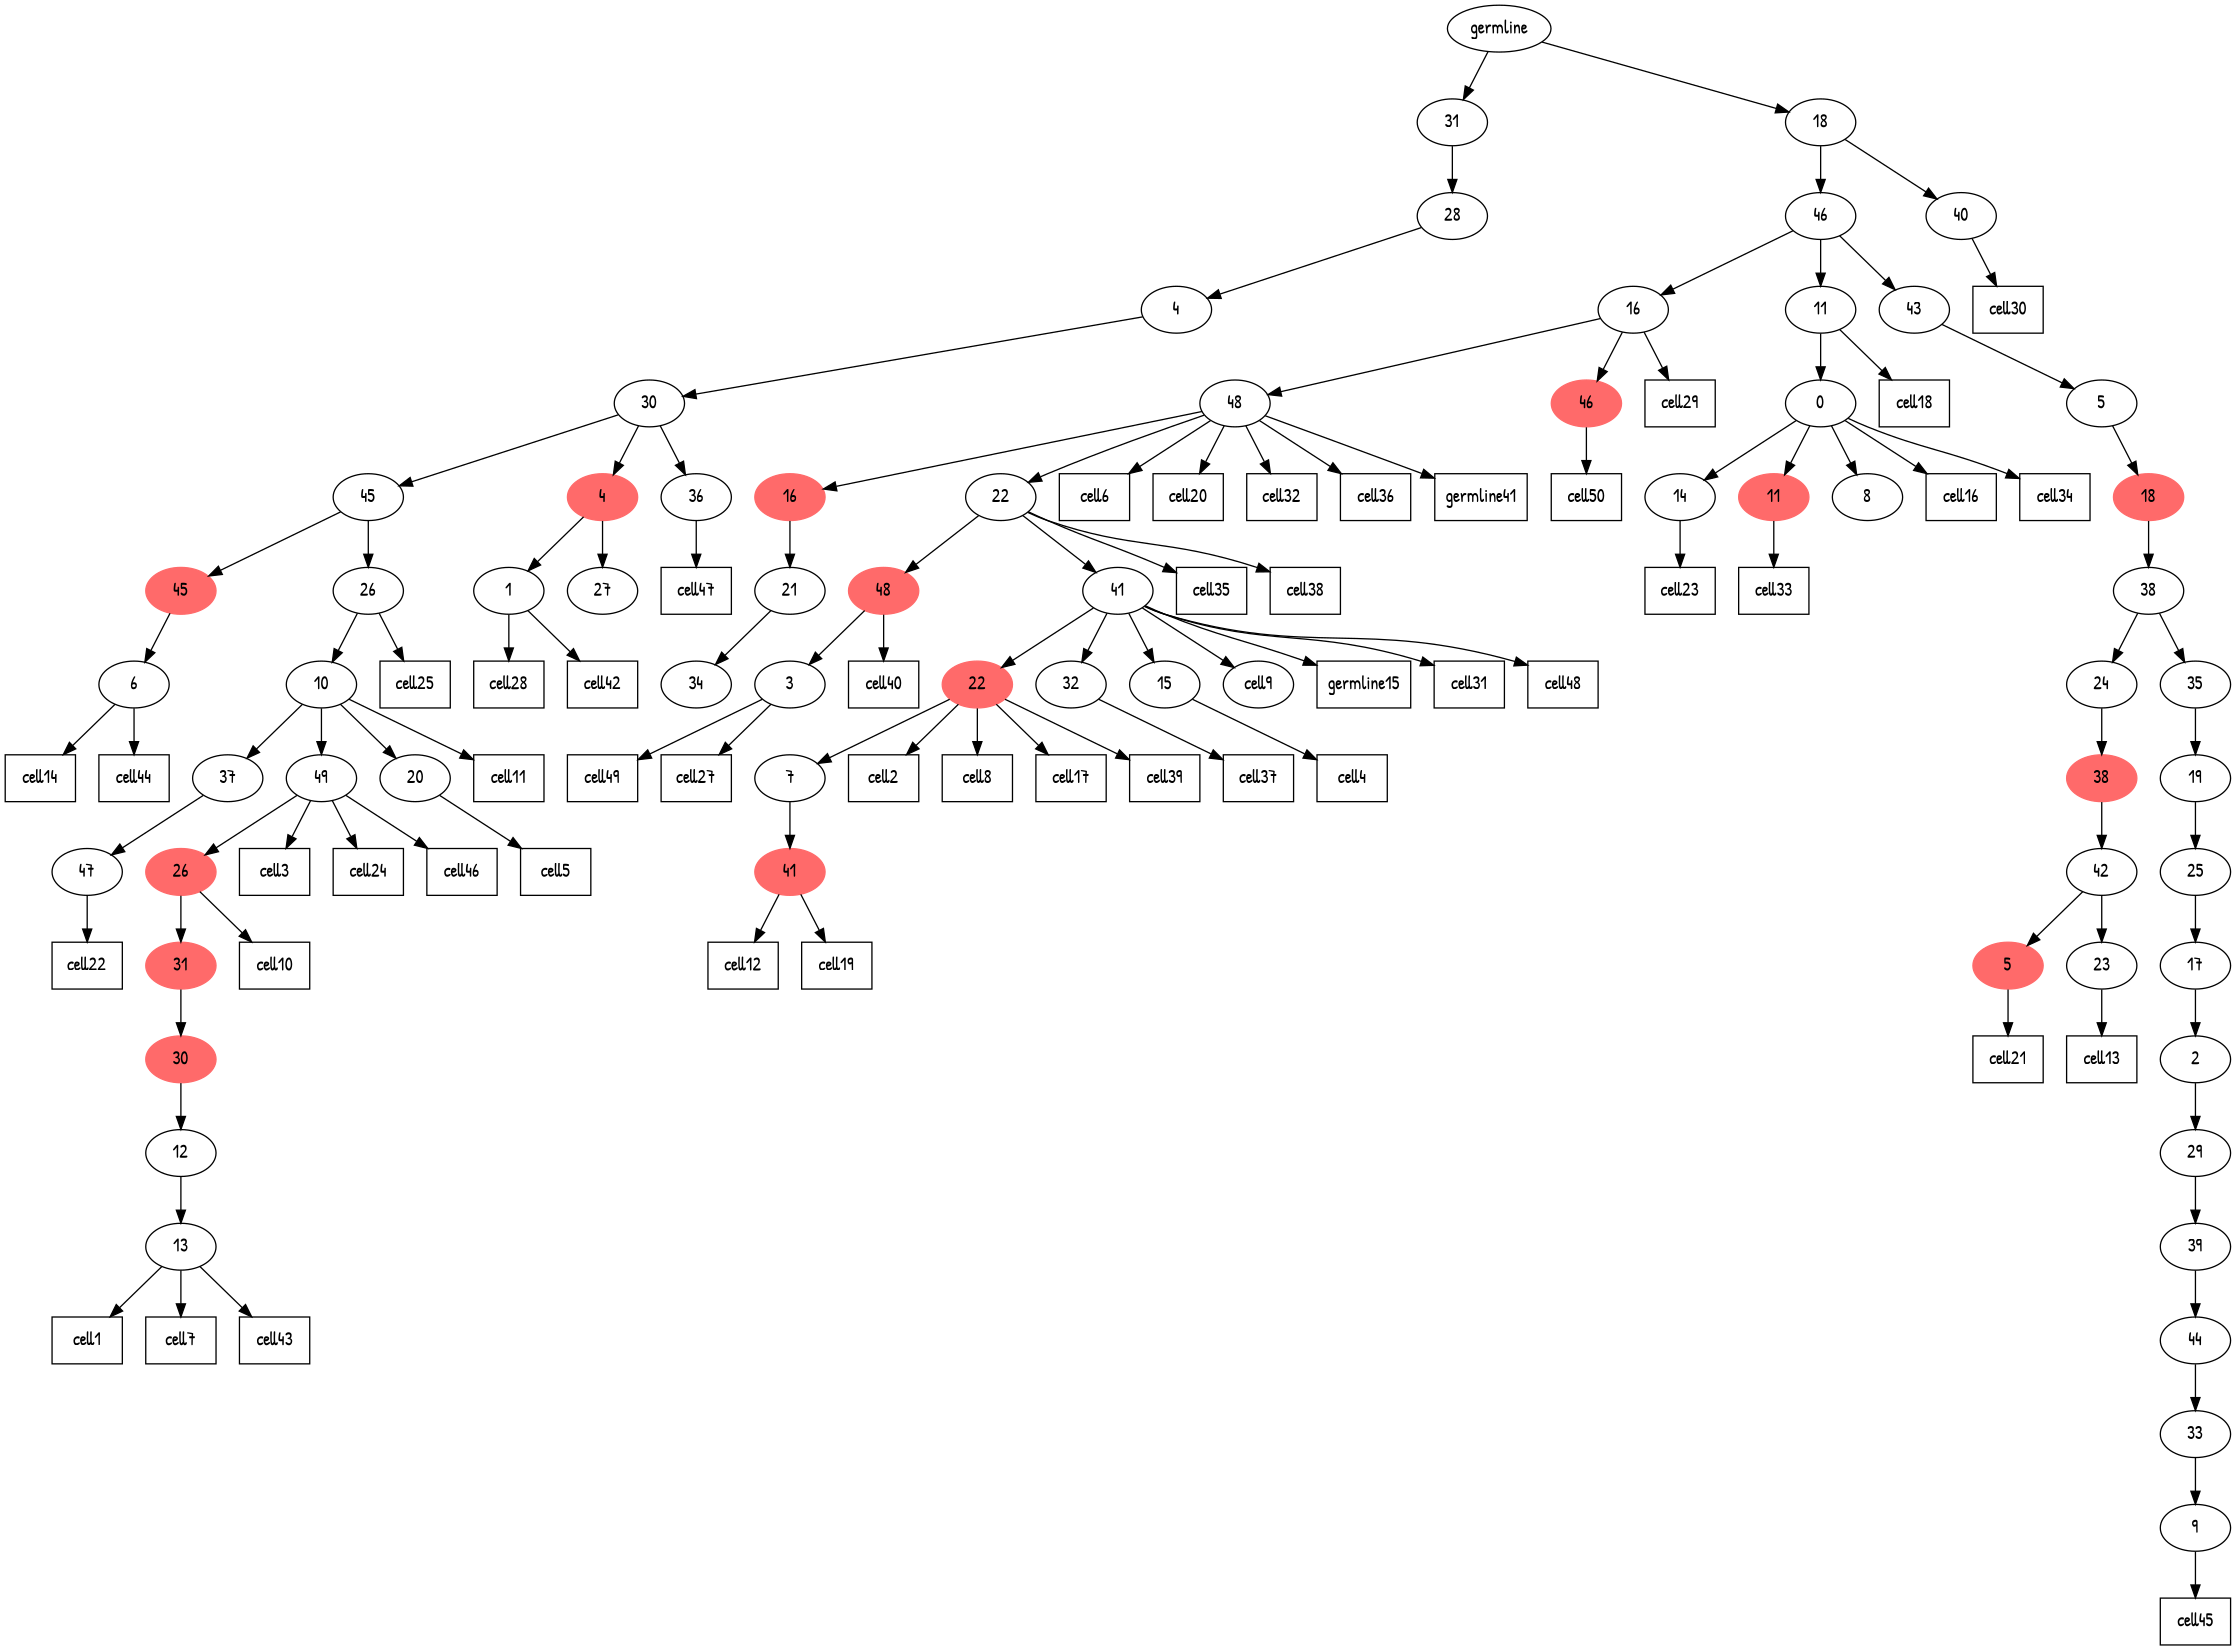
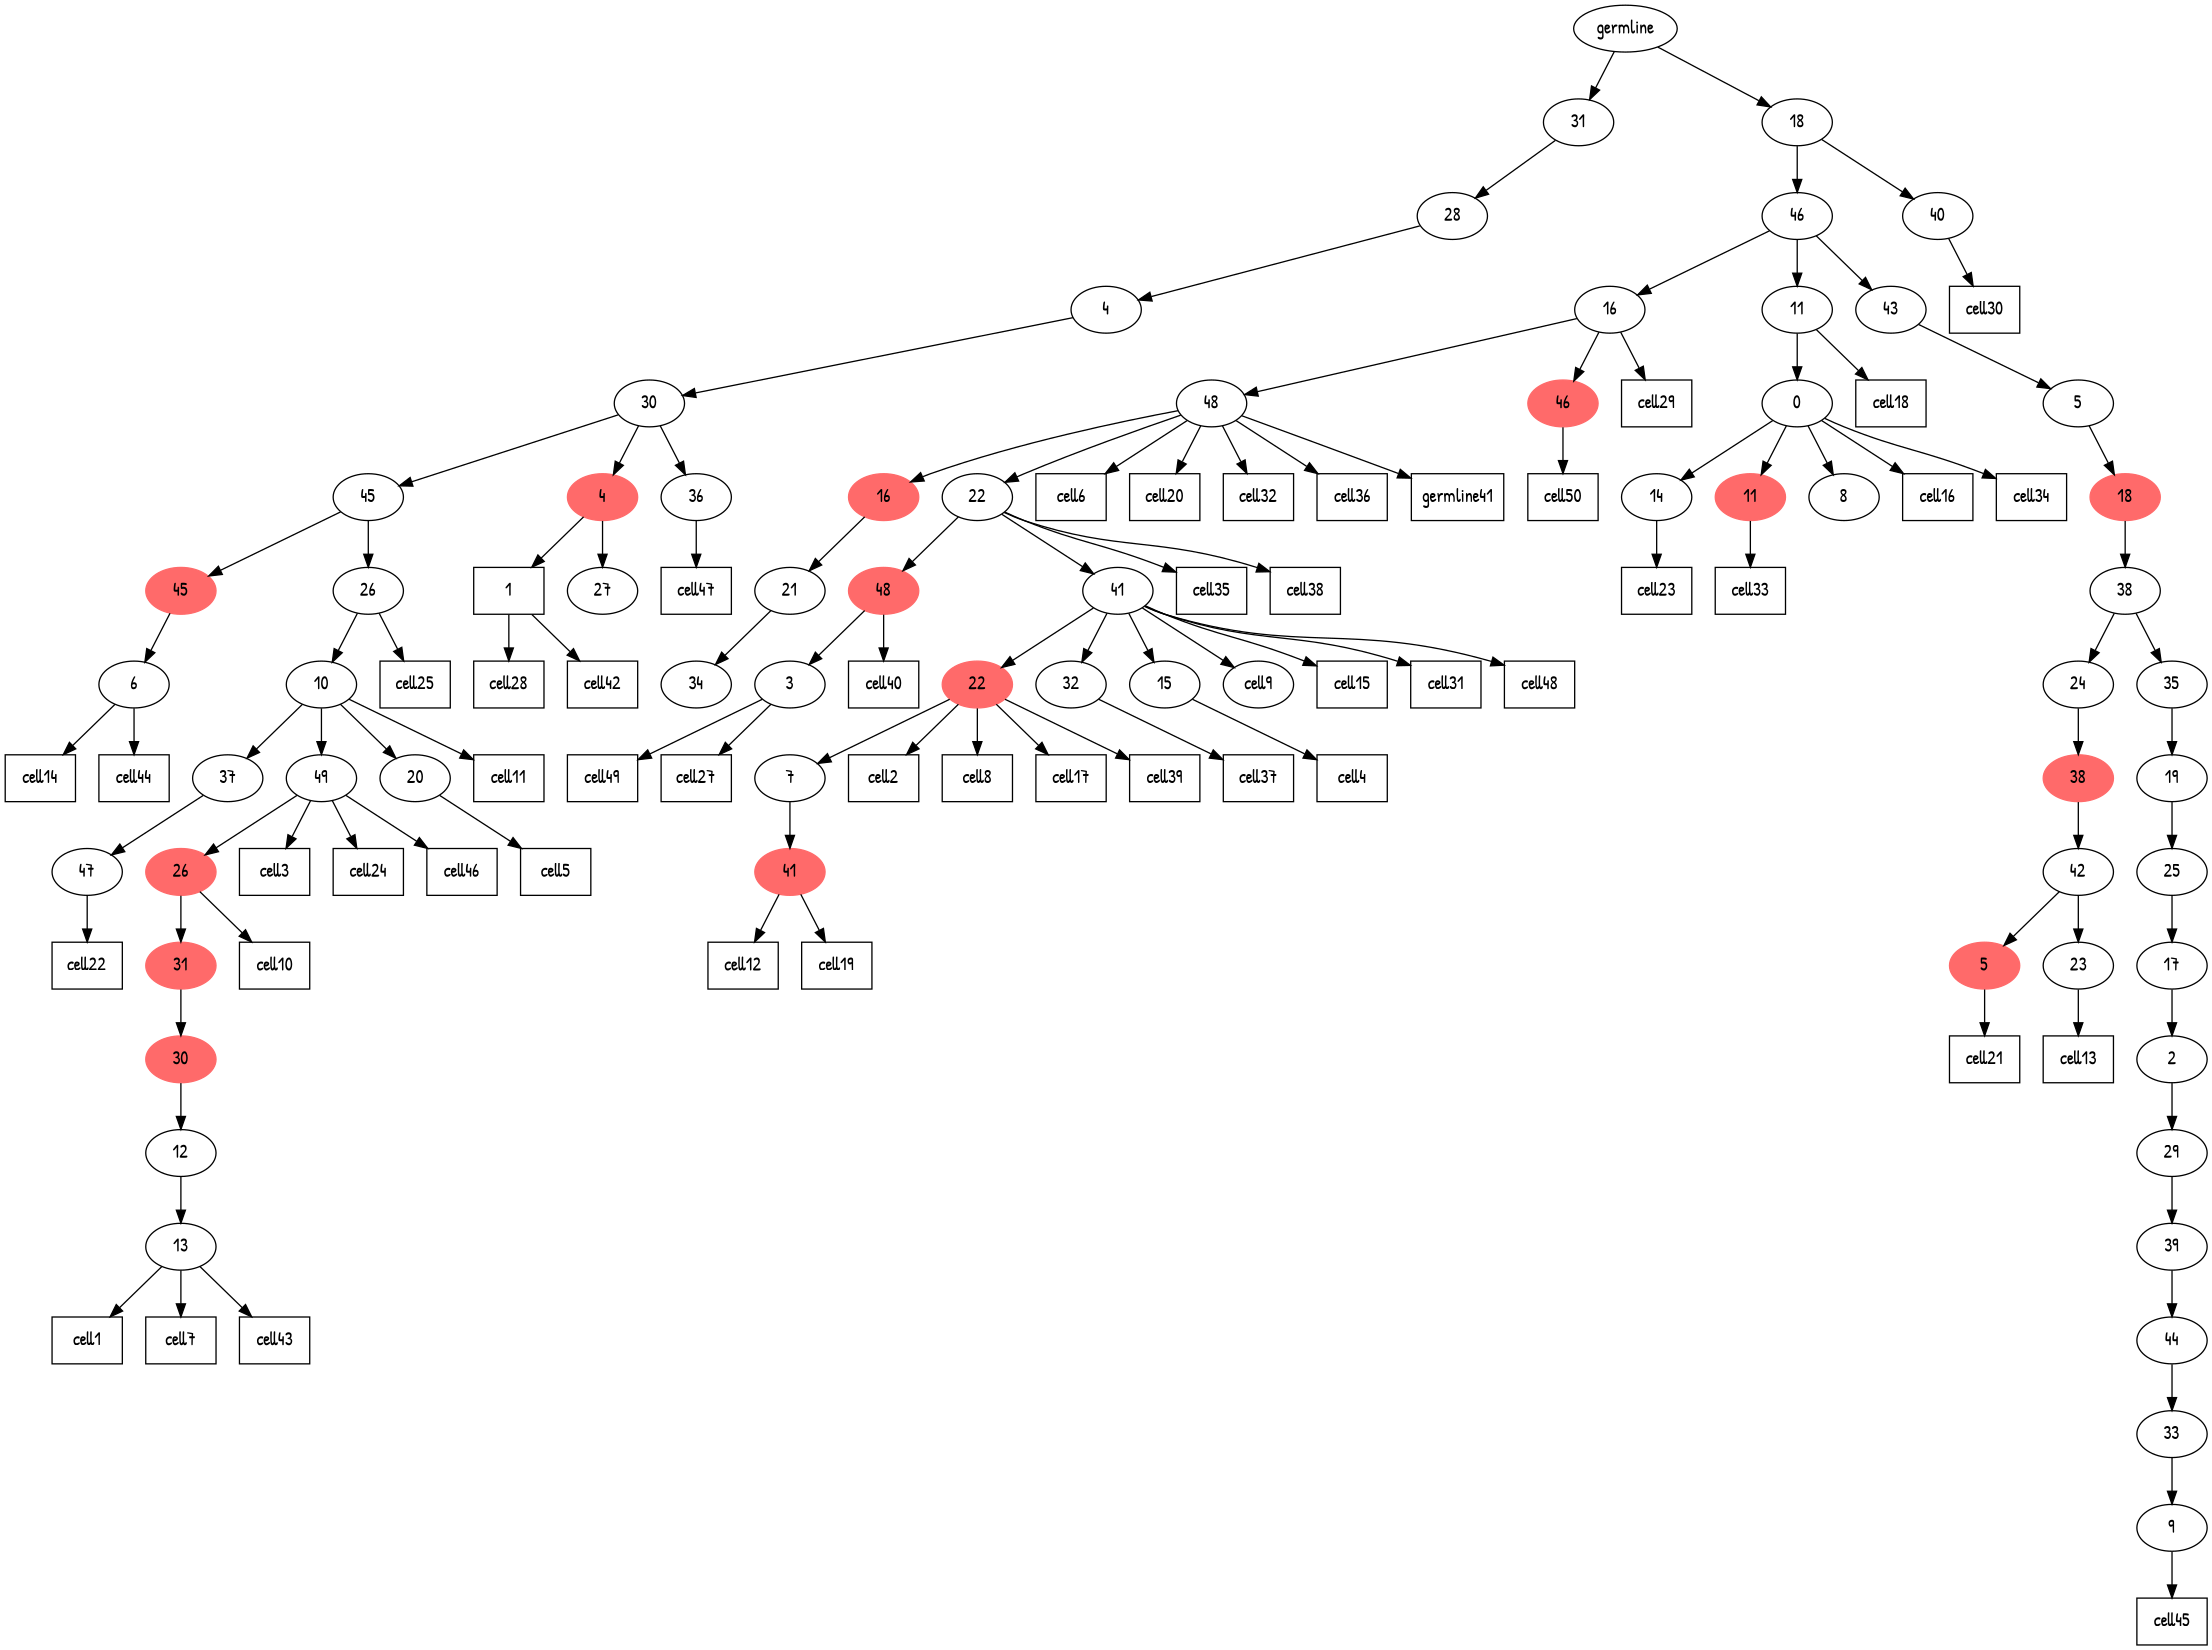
(509, 591) -> (509, 591)
(1364, 685) -> (1352, 685)
